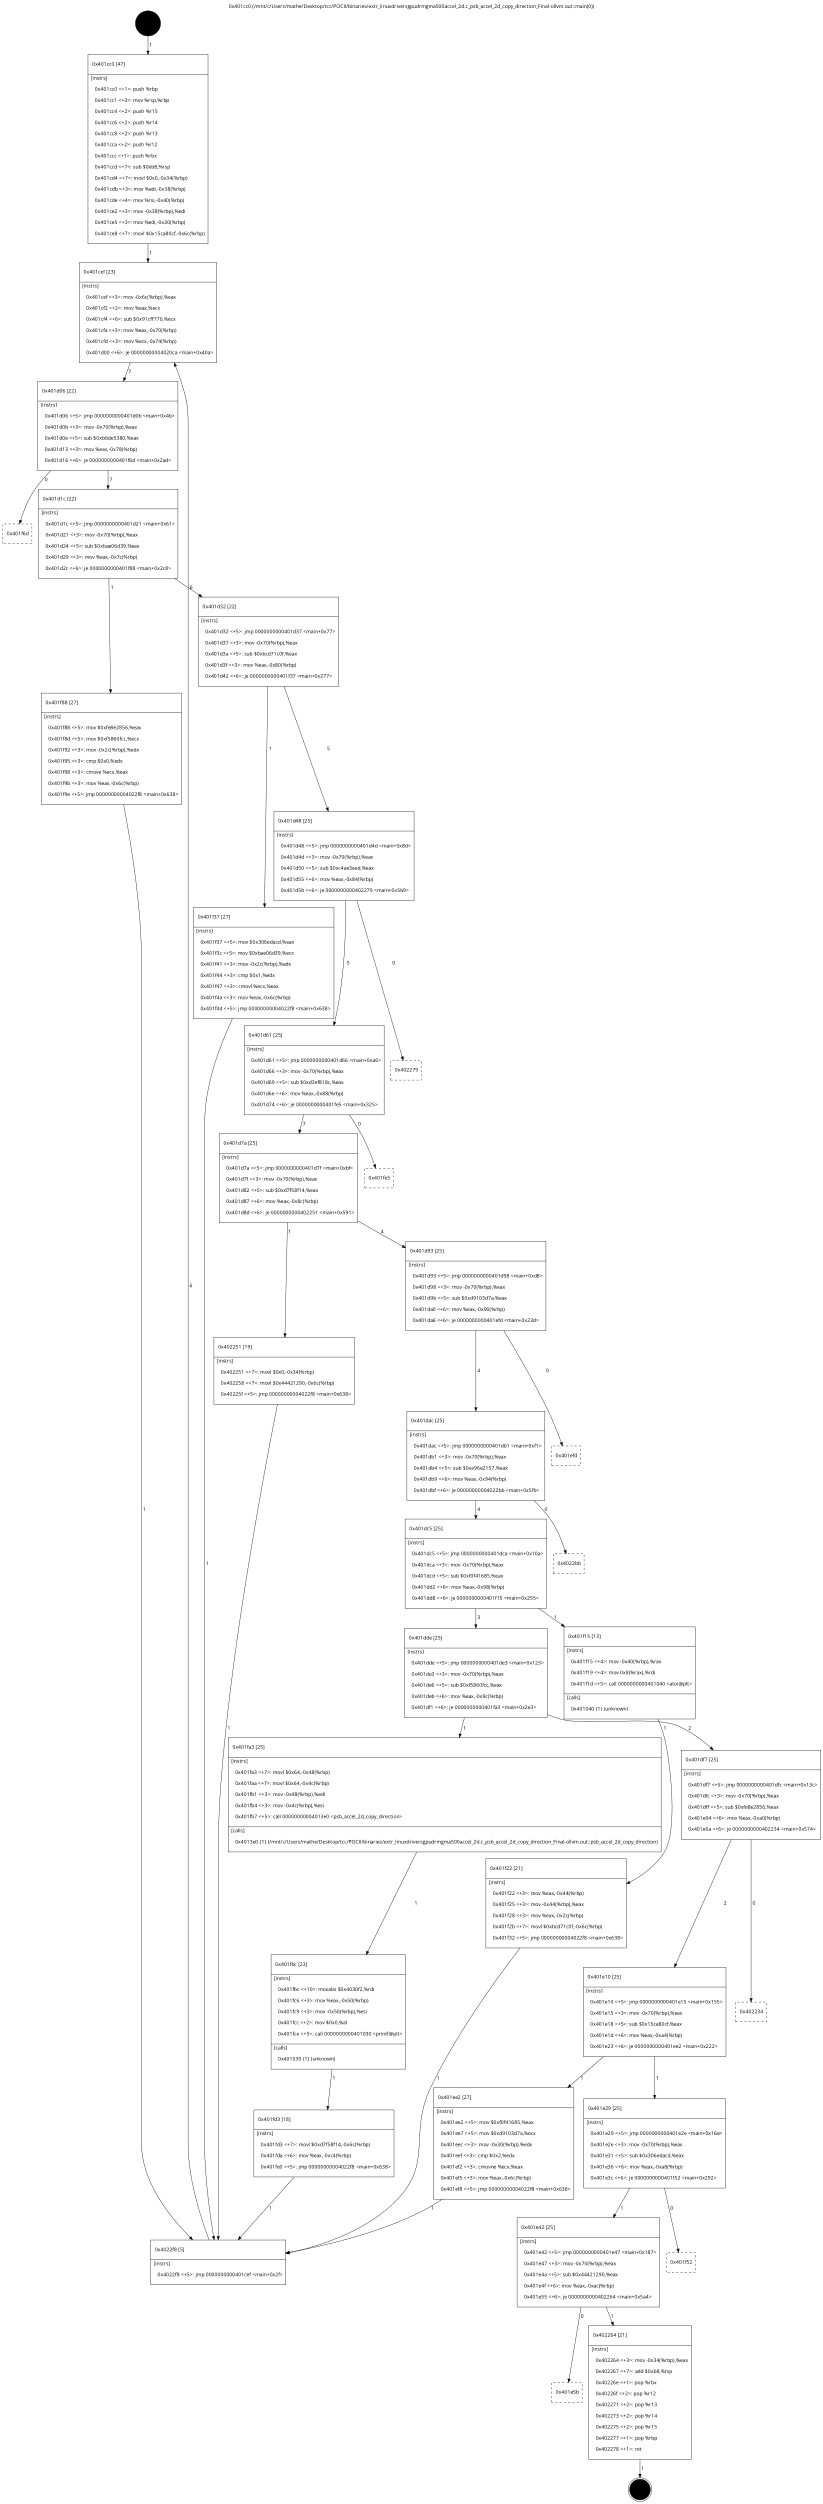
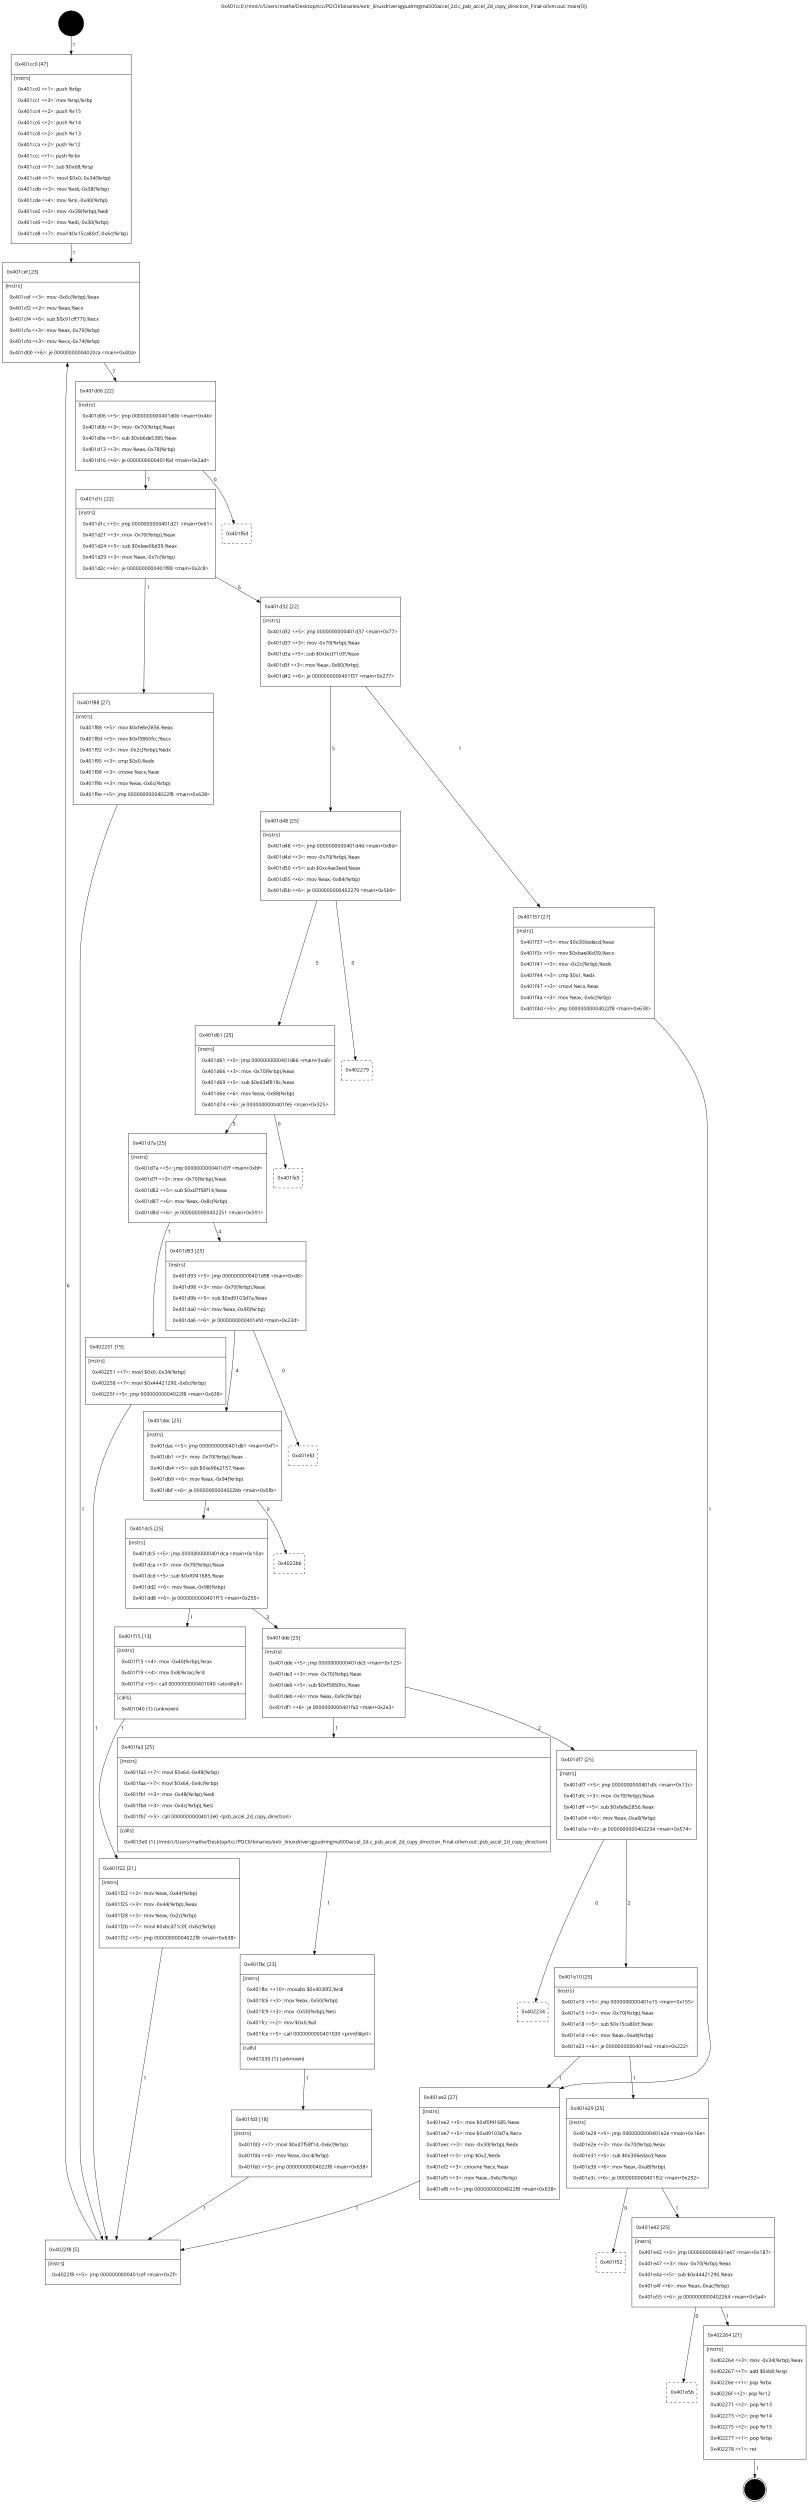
(304, 1124) -> (234, 1124)
(205, 1626) -> (707, 1608)
